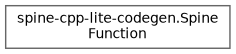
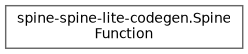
(118, 27) -> (124, 27)
